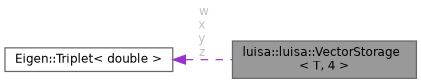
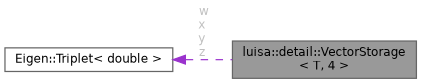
(324, 60) -> (324, 60)
